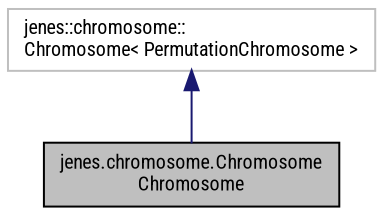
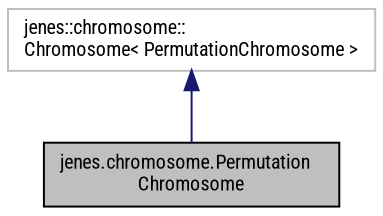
(192, 175) -> (192, 175)
